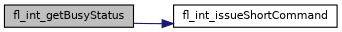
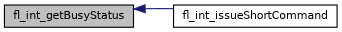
(148, 24) -> (159, 9)
